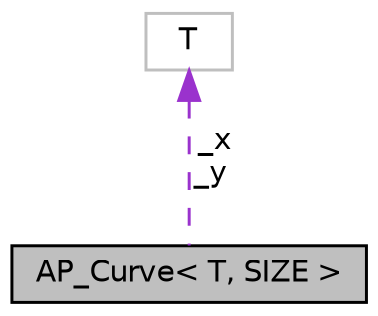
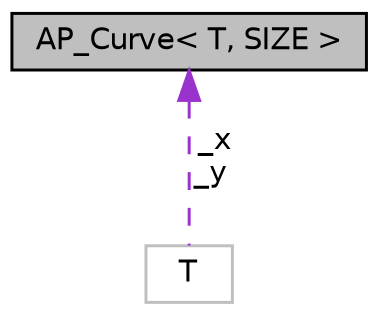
(189, 173) -> (189, 173)
